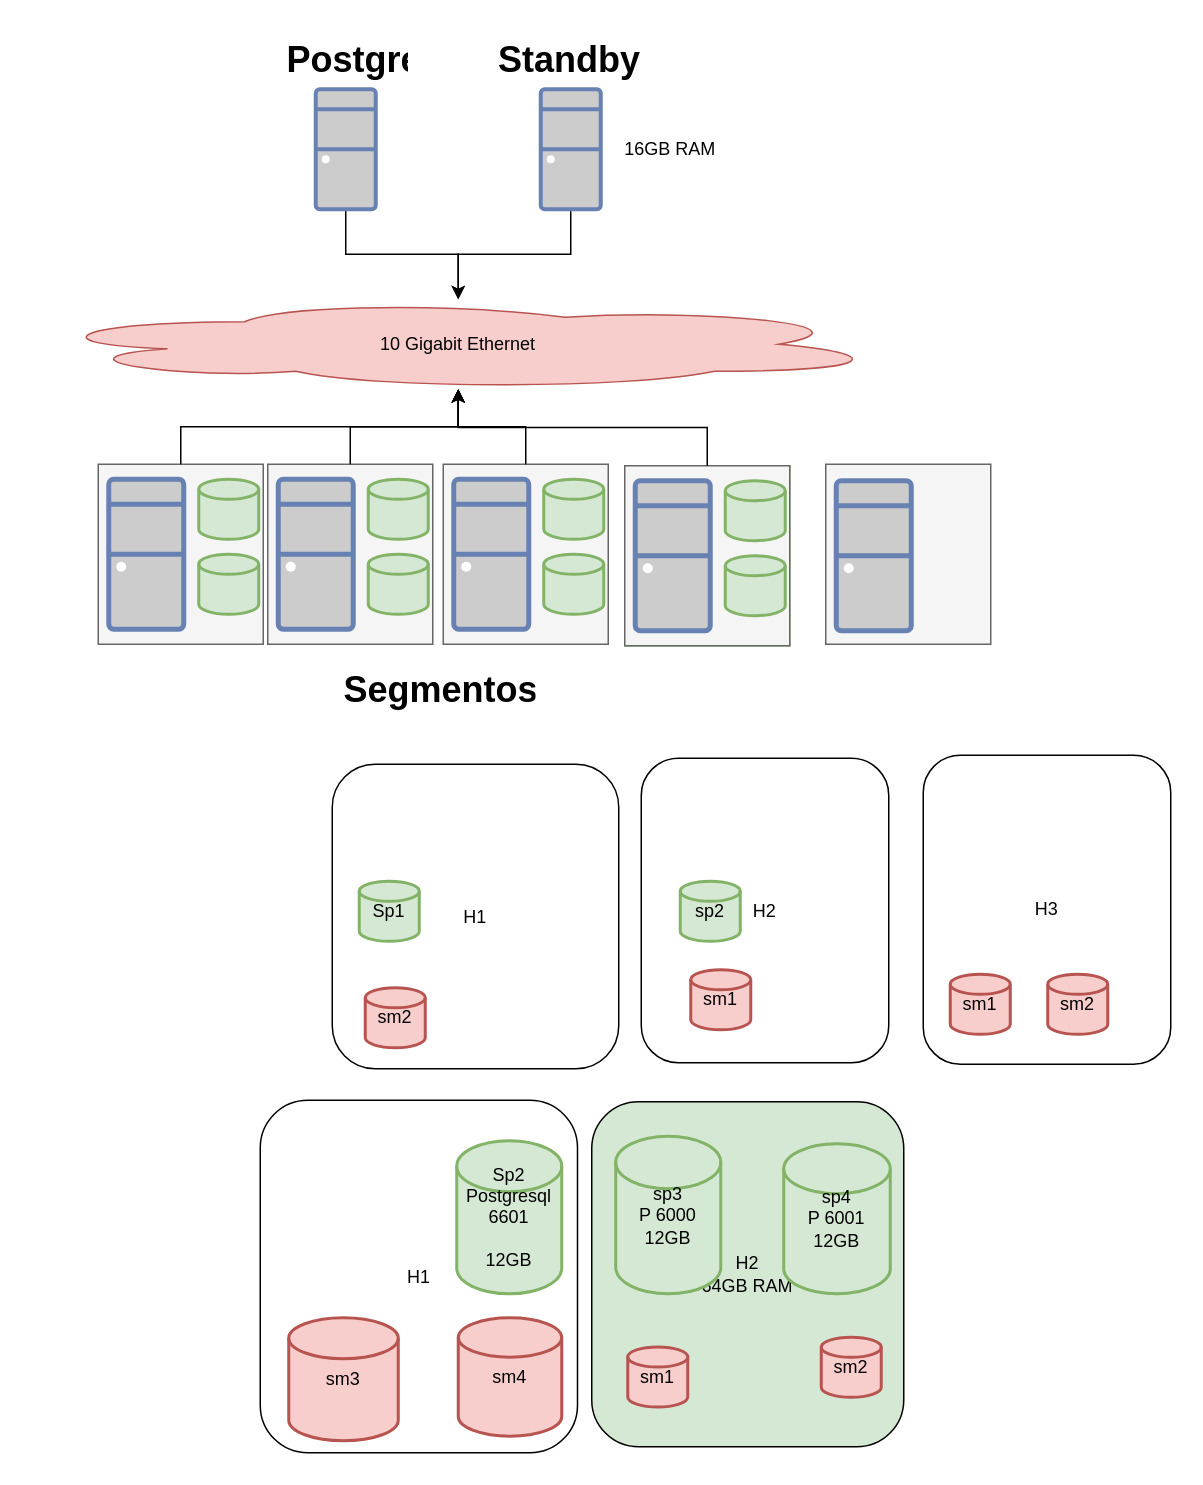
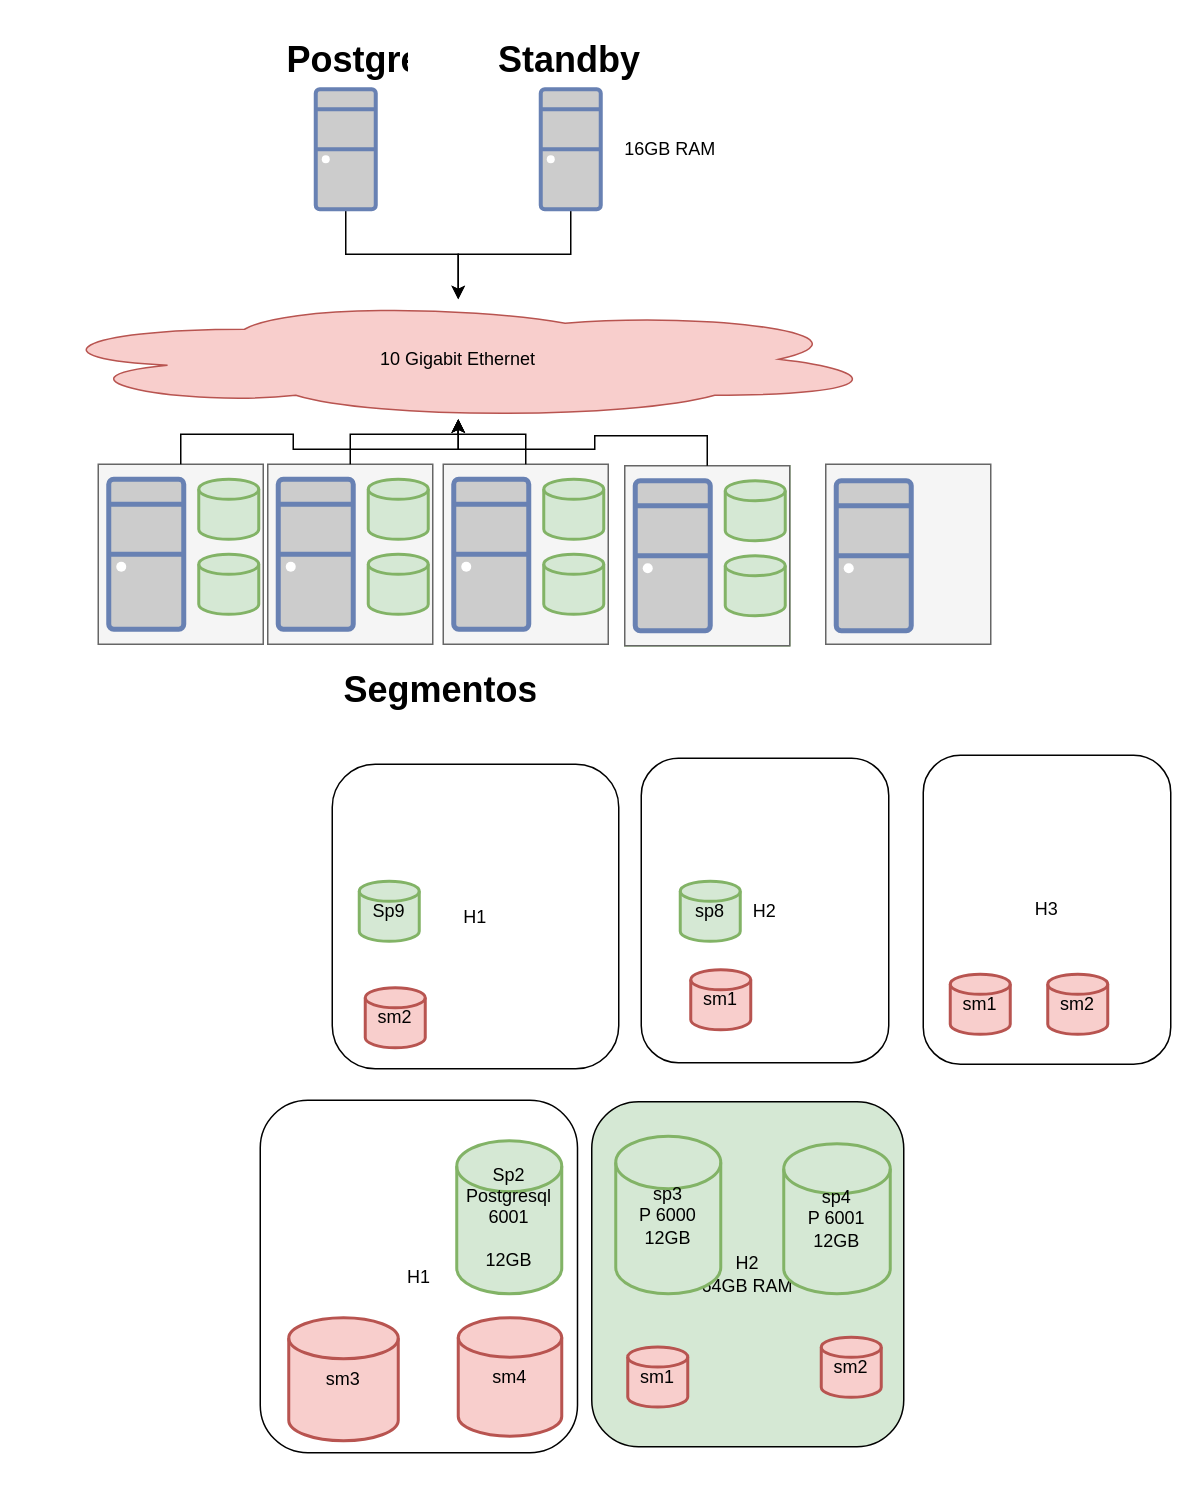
(458, 344) -> (458, 359)
(389, 911) -> (389, 911)
(710, 911) -> (710, 911)
(509, 1217) -> (509, 1217)
